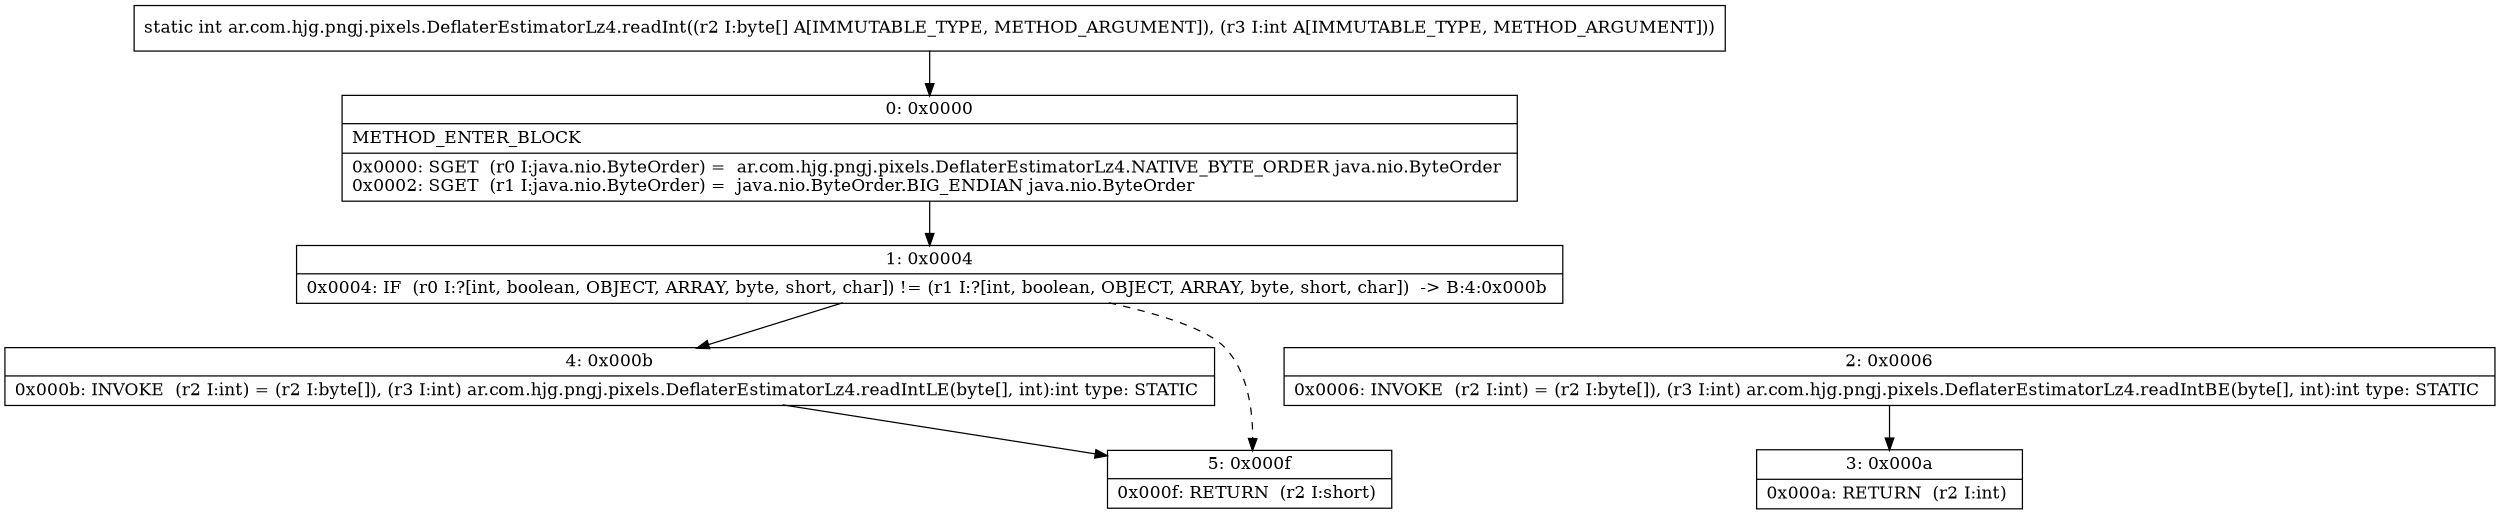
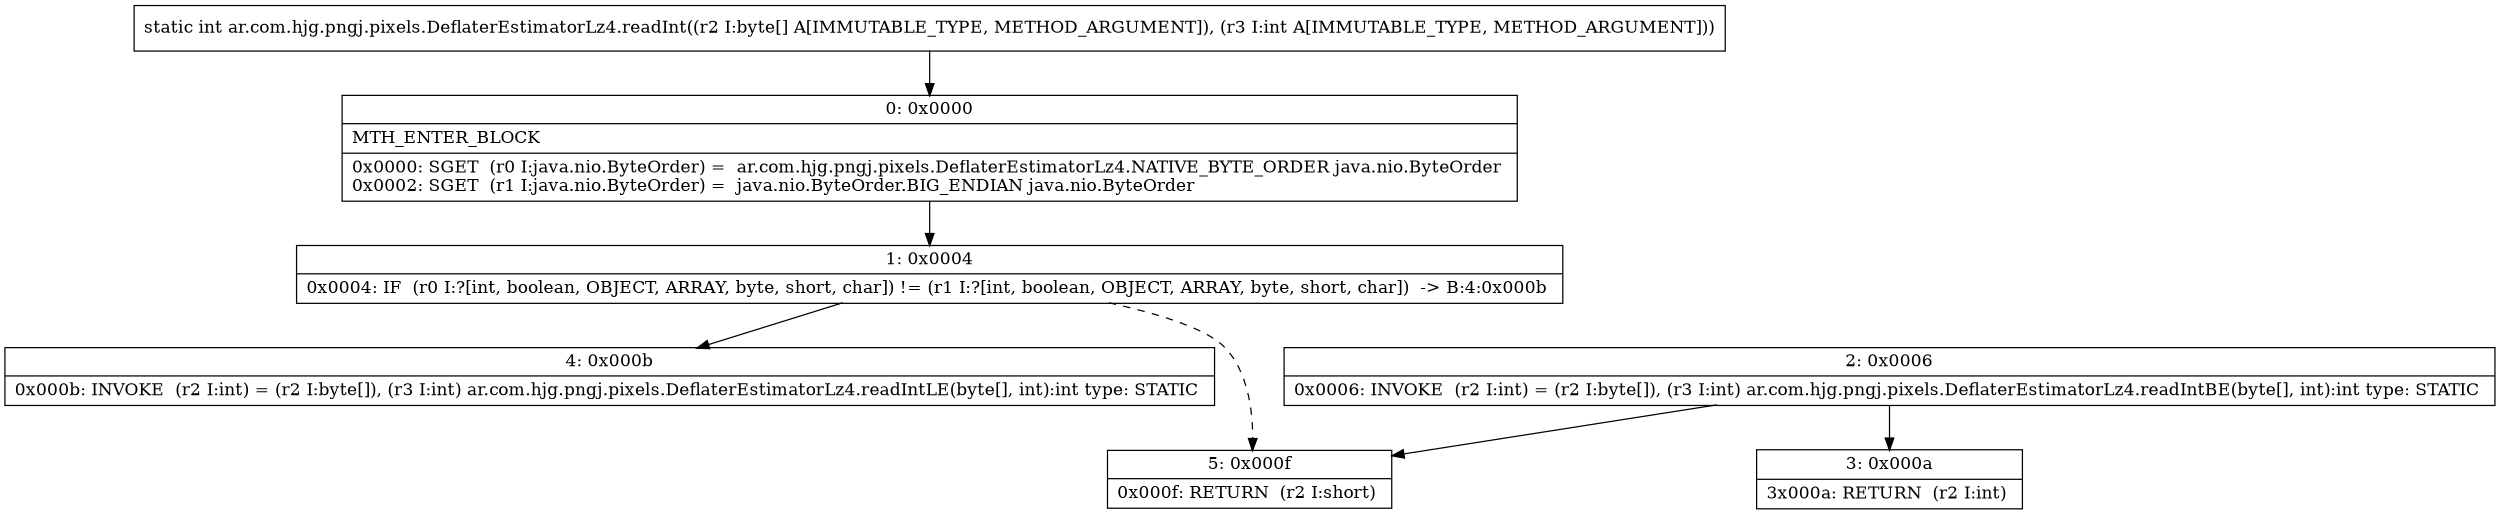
(467, 138) -> (447, 138)
(939, 429) -> (1561, 429)
(1890, 493) -> (1890, 493)
